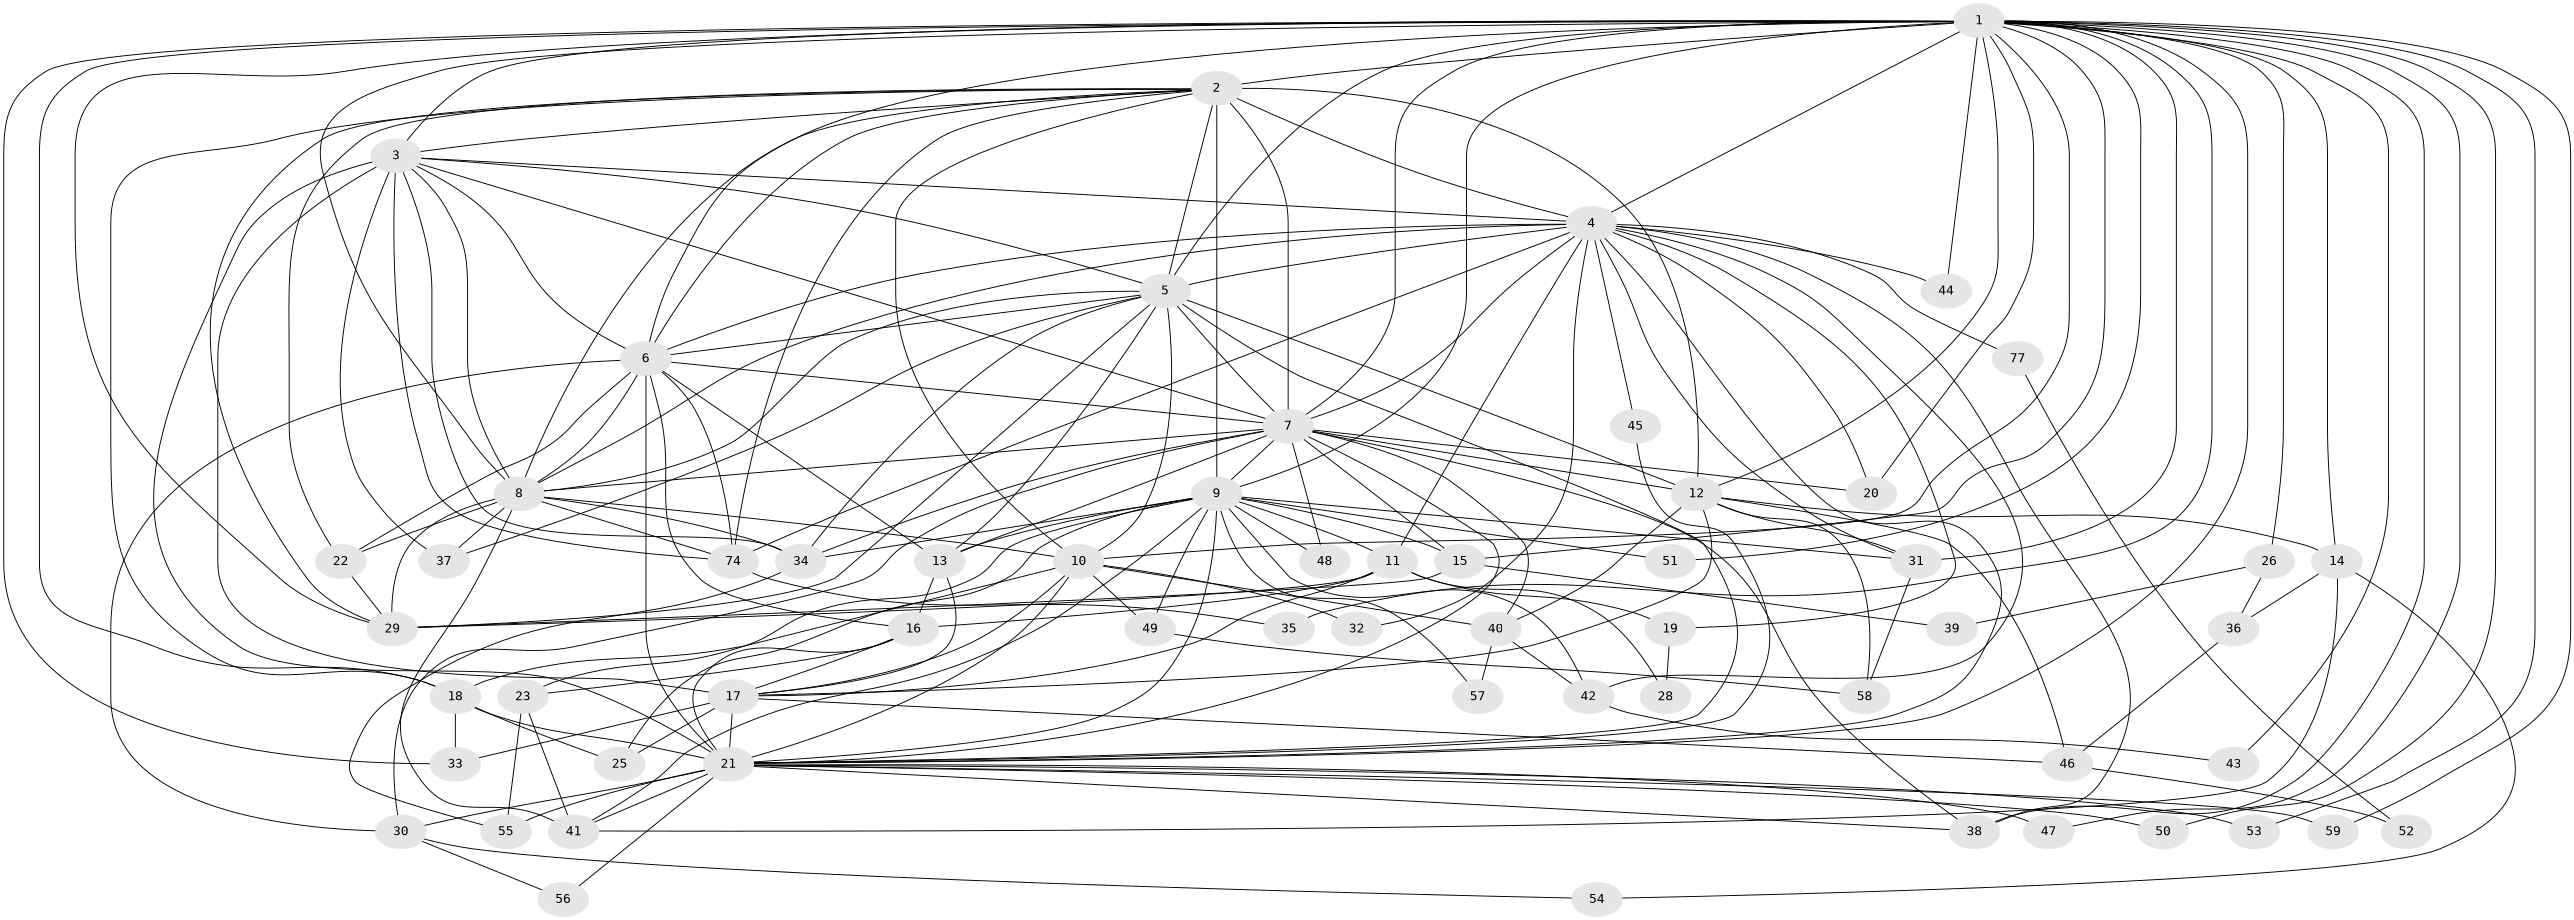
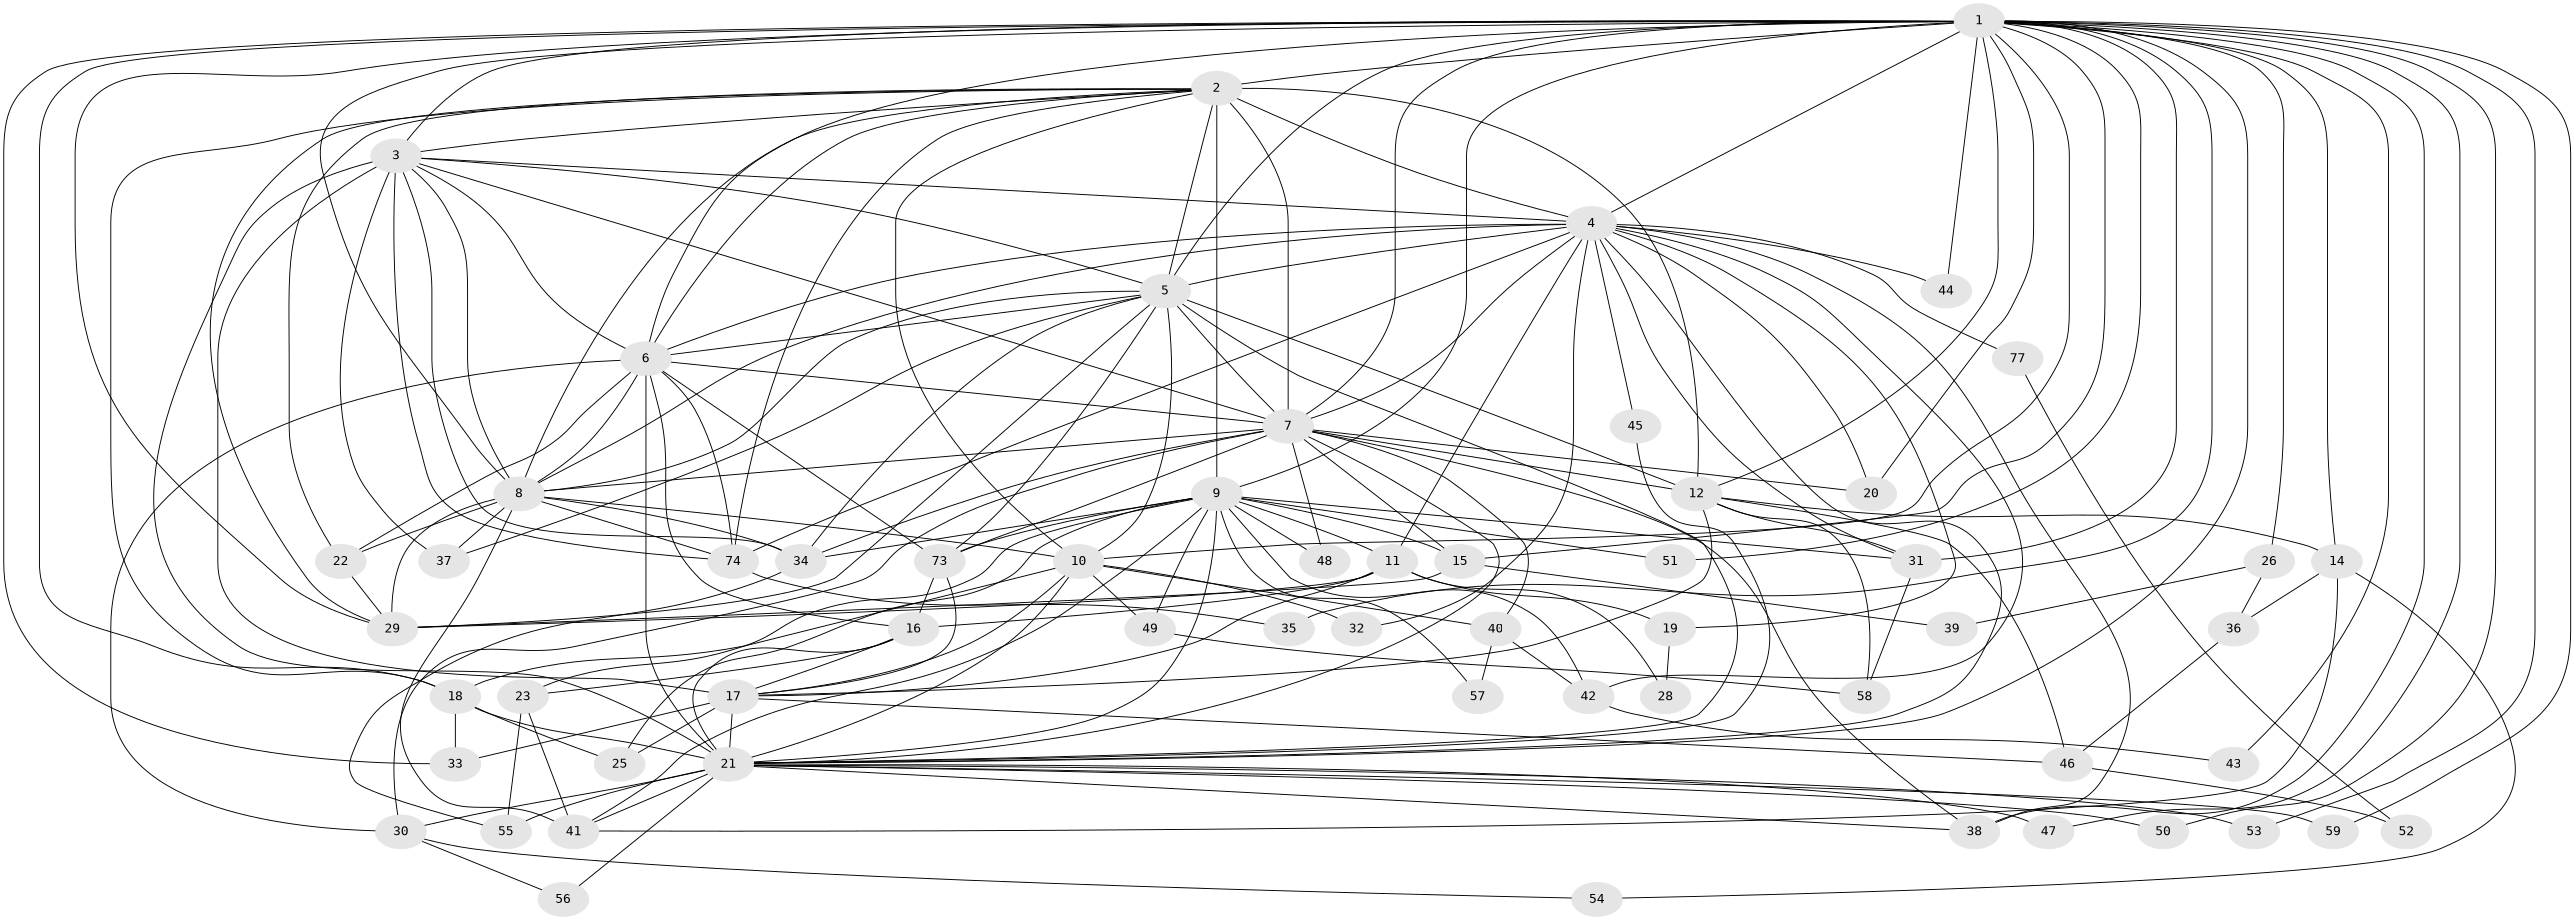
(1252, 460) -> none
(940, 561) -> (940, 561)
(1605, 572) -> none
